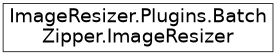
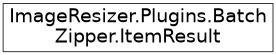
(138, 28) -> (138, 28)
